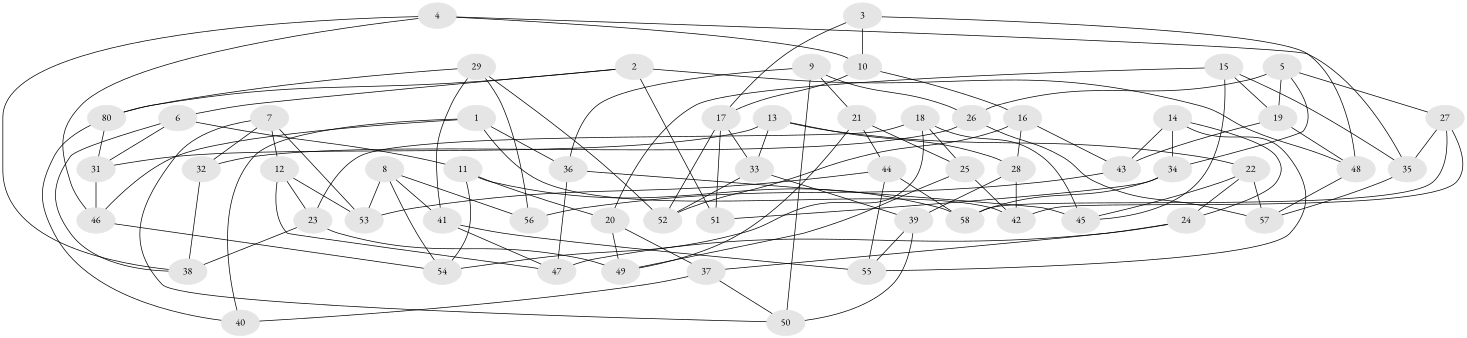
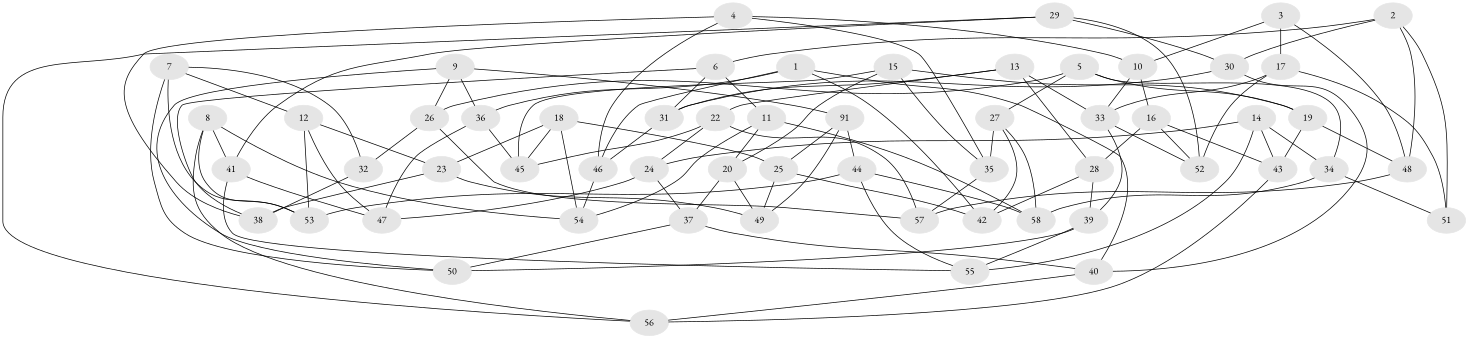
(789, 93) -> (1119, 92)
(107, 118) -> (1230, 67)
(857, 118) -> (845, 118)
none -> (872, 298)
